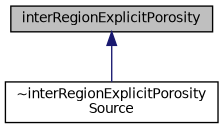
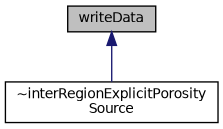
(112, 19) -> (112, 19)
